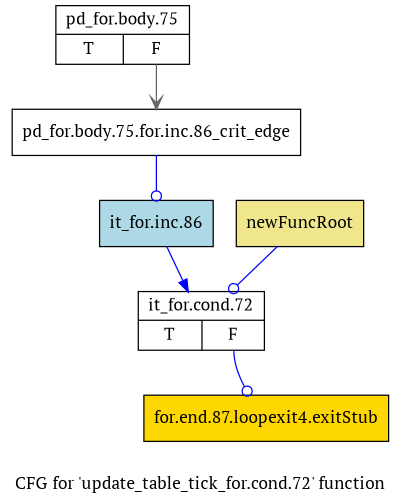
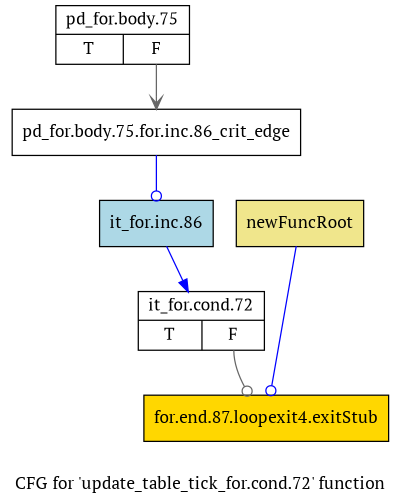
(257, 266) -> (284, 316)
(237, 369) -> (237, 369)
